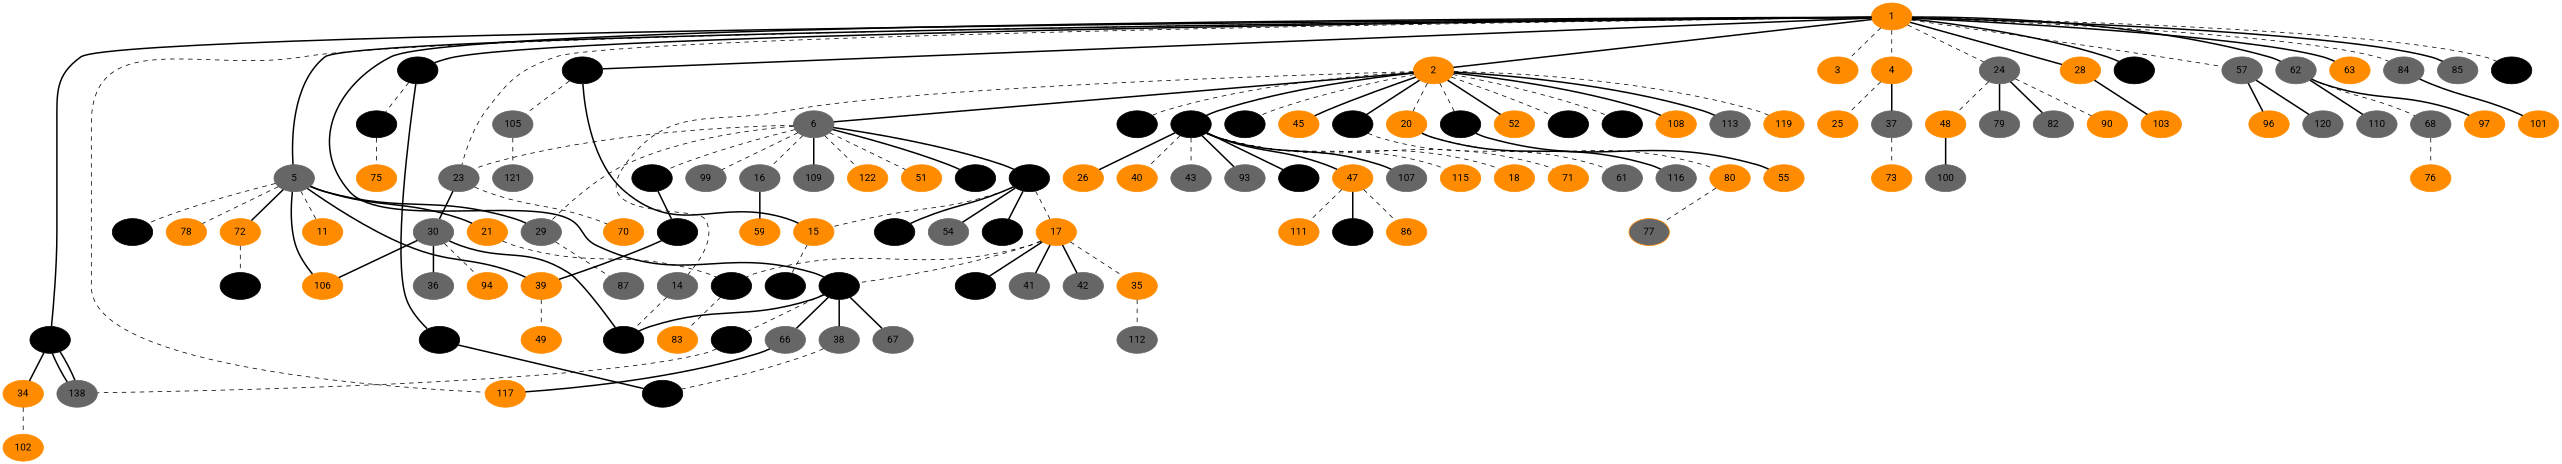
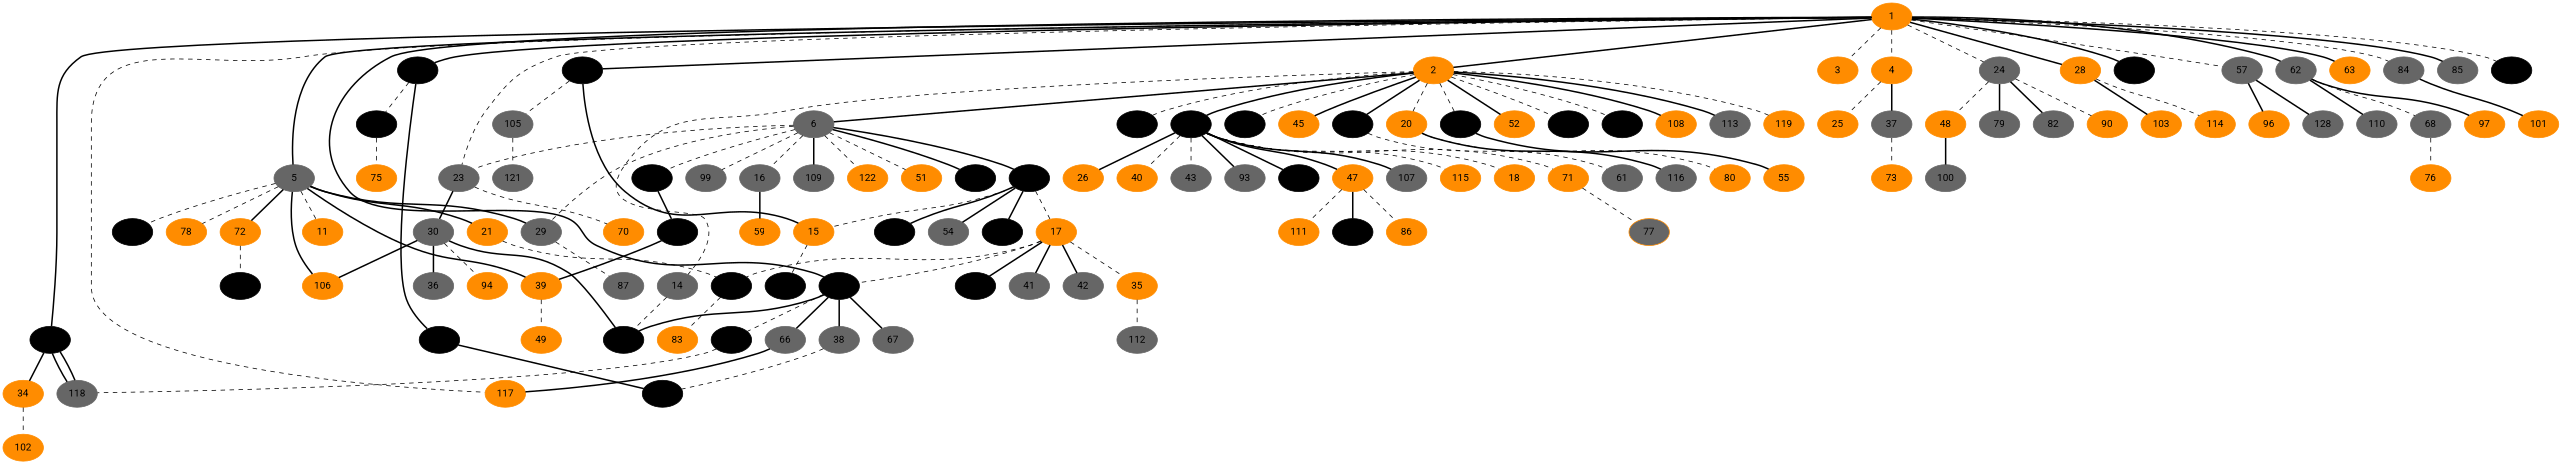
none -> (2215, 124)
(2323, 124) -> (2323, 124)
(1690, 205) -> (1609, 205)
(77, 394) -> (77, 394)
